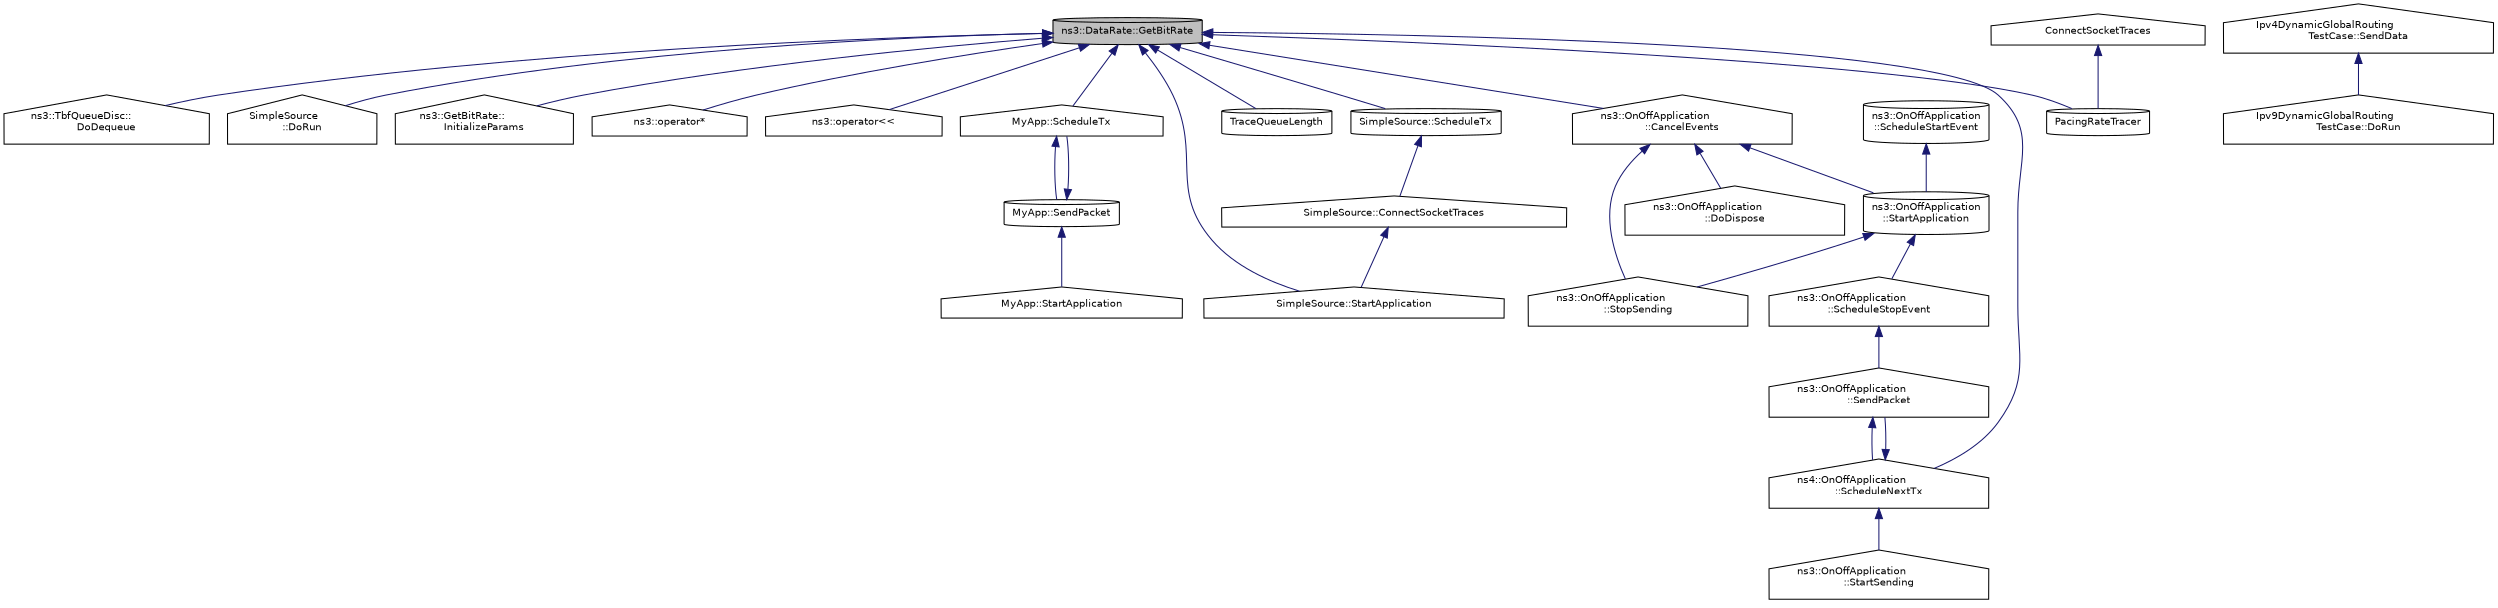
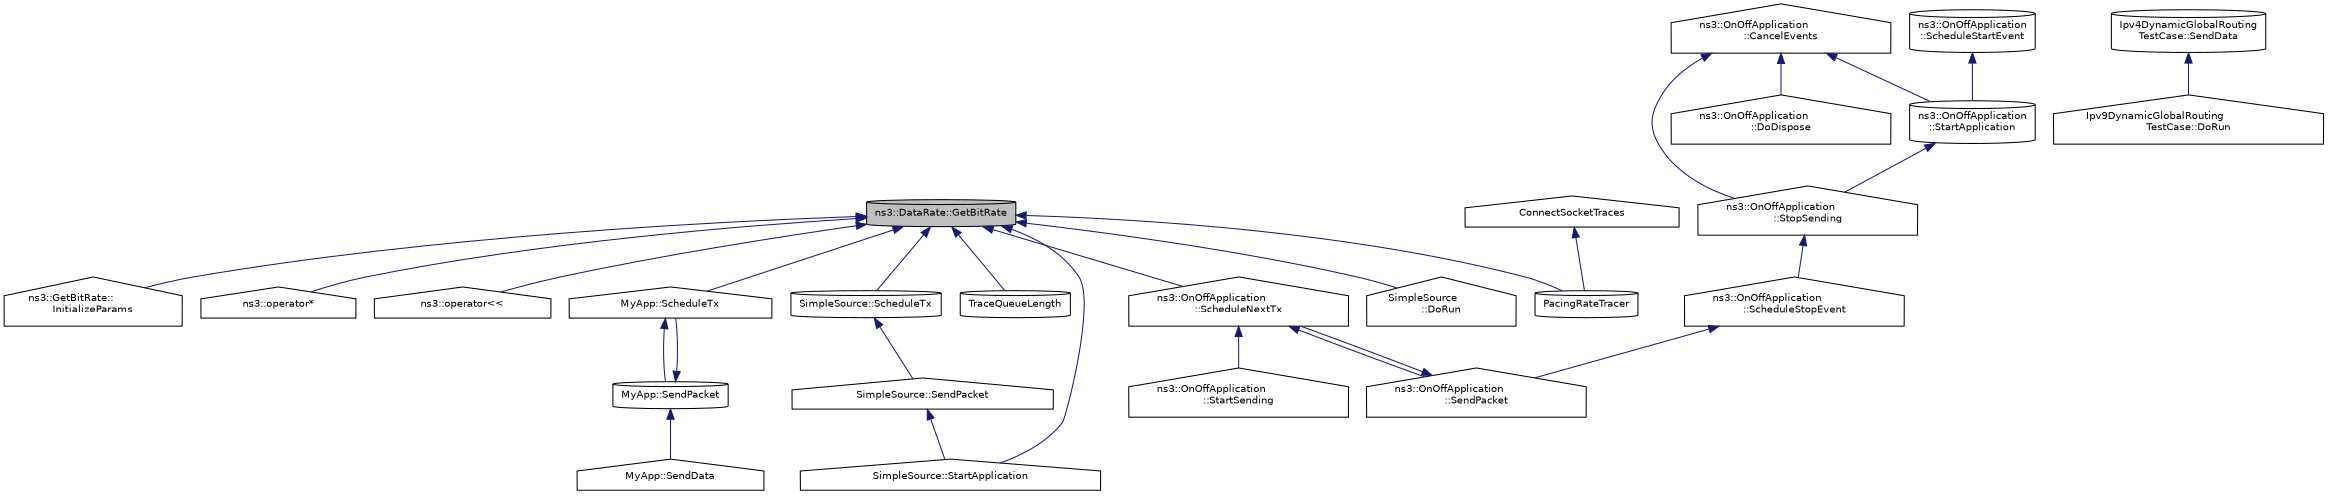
(2358, 31) -> (2189, 31)
(1406, 77) -> none
(107, 122) -> none
(1394, 213) -> (923, 395)
(1901, 261) -> (1801, 262)
(1062, 304) -> (671, 476)
(1879, 486) -> (1239, 304)
